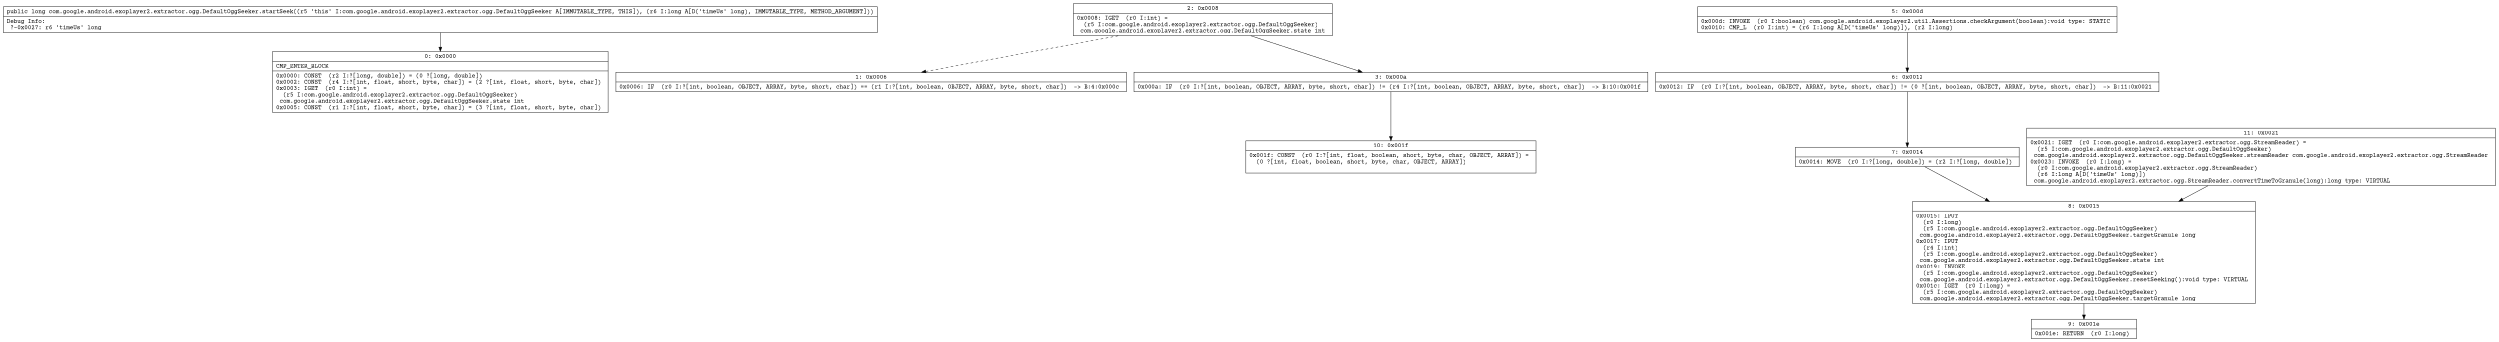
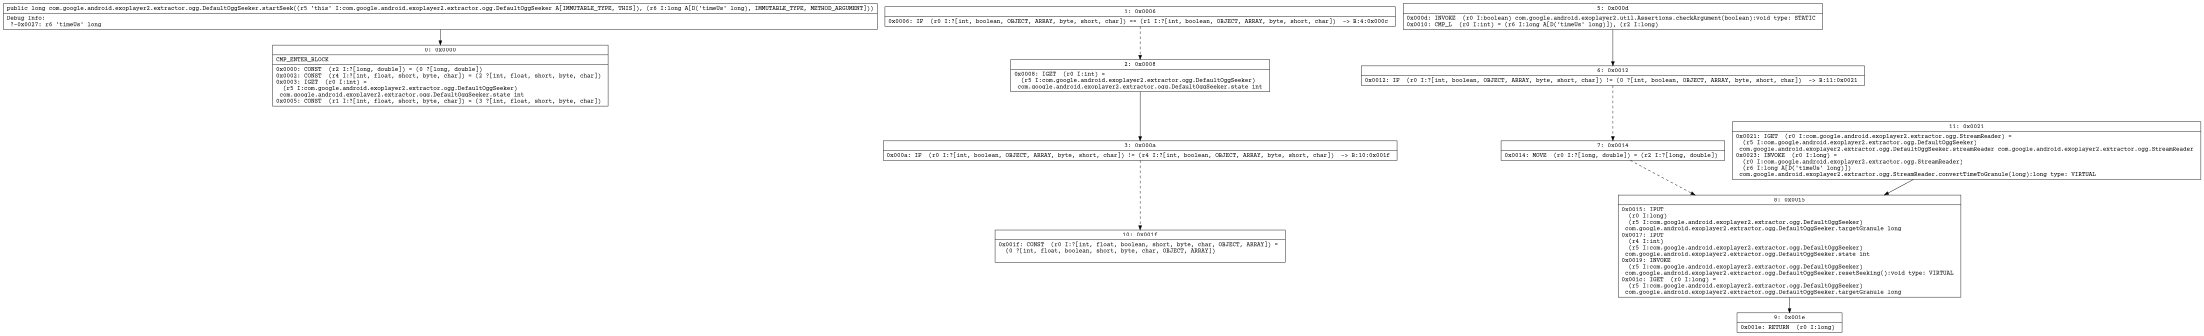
(1022, 54) -> (1140, 41)
(1391, 114) -> (1140, 193)
(1907, 117) -> (1613, 111)
(1955, 183) -> (1661, 177)
